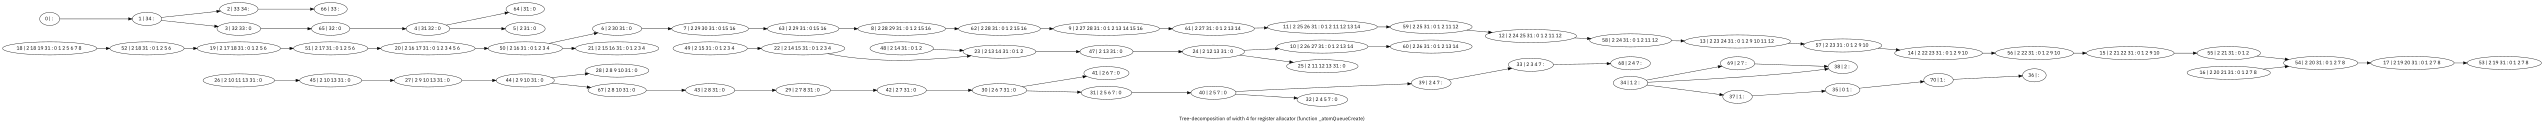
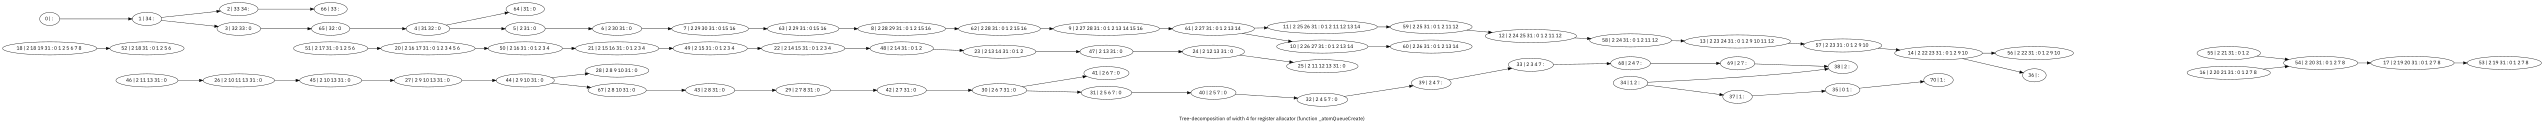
(572, 38) -> (567, 29)
(239, 48) -> none
none -> (664, 48)
(1259, 50) -> (1265, 37)
(2130, 53) -> none
(897, 60) -> (856, 48)
(1682, 74) -> (1683, 63)
(1986, 78) -> (1991, 65)
none -> (147, 80)
(1322, 87) -> (1377, 91)
